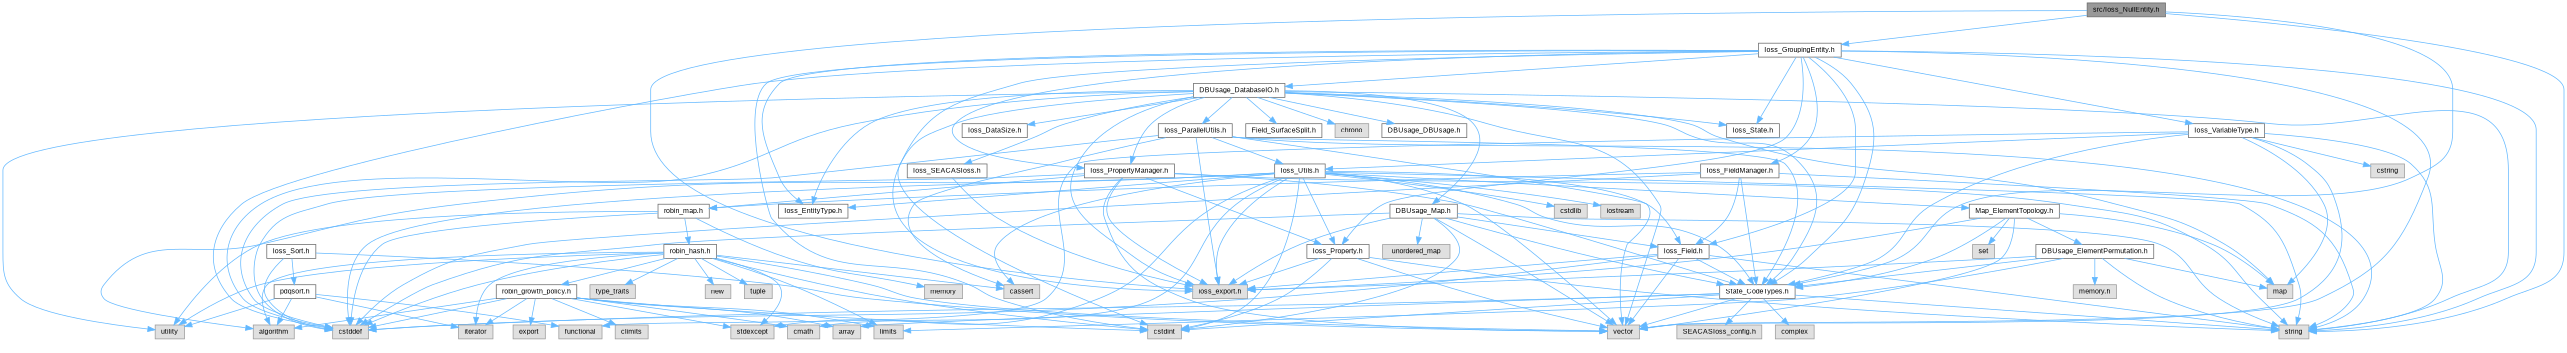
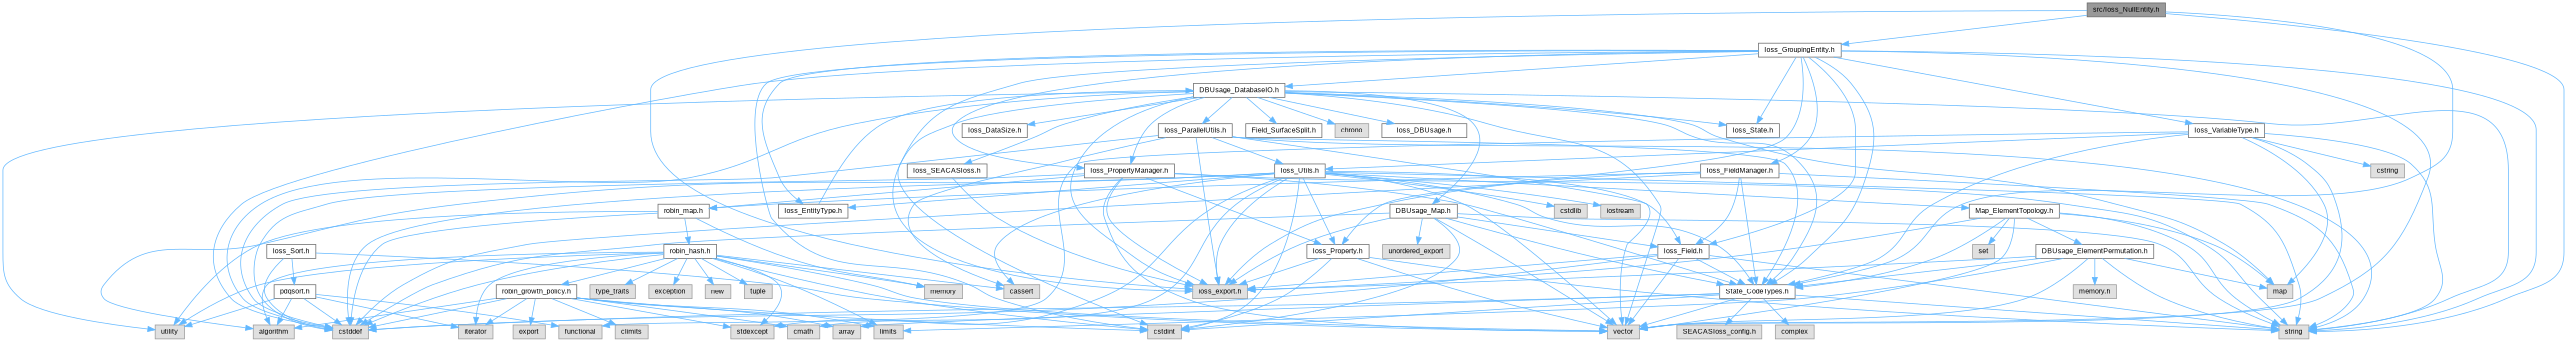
(941, 104) -> (981, 100)
(1424, 131) -> (1424, 131)
none -> (1370, 207)
none -> (2180, 242)
(1416, 251) -> (1416, 251)
none -> (817, 270)
none -> (670, 292)
none -> (320, 310)
none -> (1874, 317)
